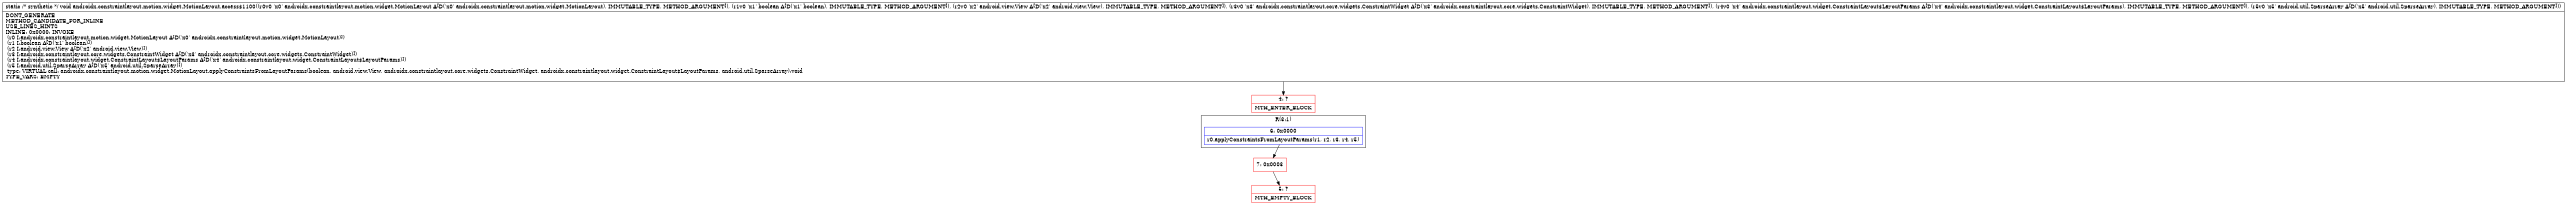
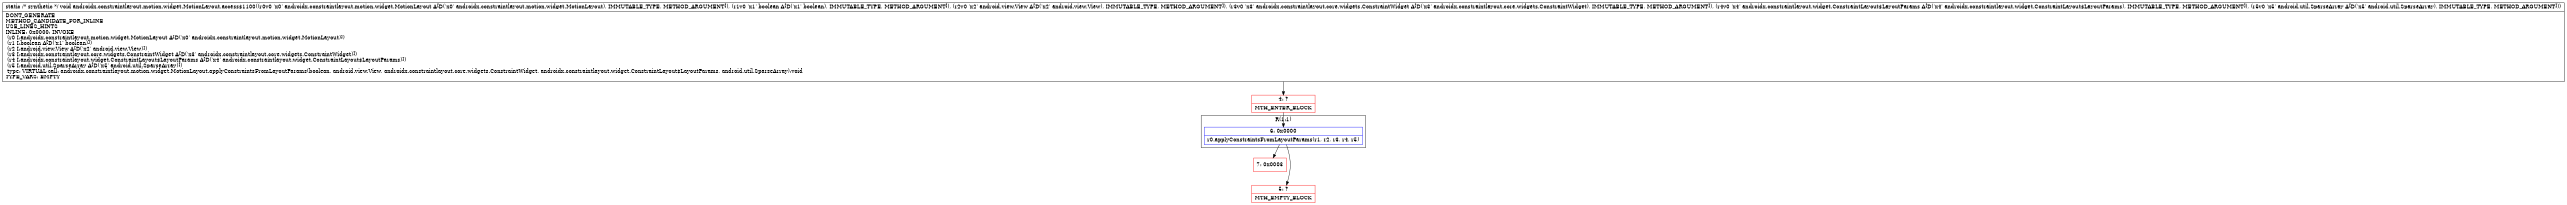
none -> (1283, 118)
(1283, 120) -> (1283, 120)
(1275, 177) -> (1290, 163)
